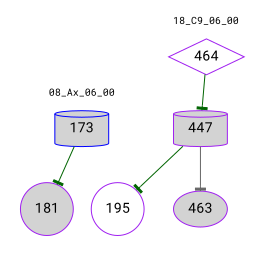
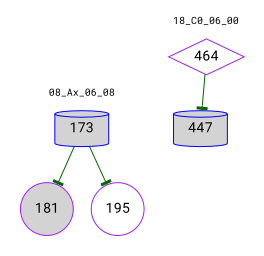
(206, 21) -> (206, 21)
(82, 93) -> (82, 93)
(200, 129) -> (200, 129)
(167, 161) -> (97, 163)
(200, 209) -> none
